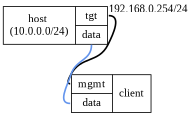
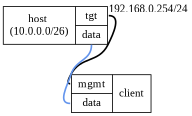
(39, 31) -> (39, 31)
